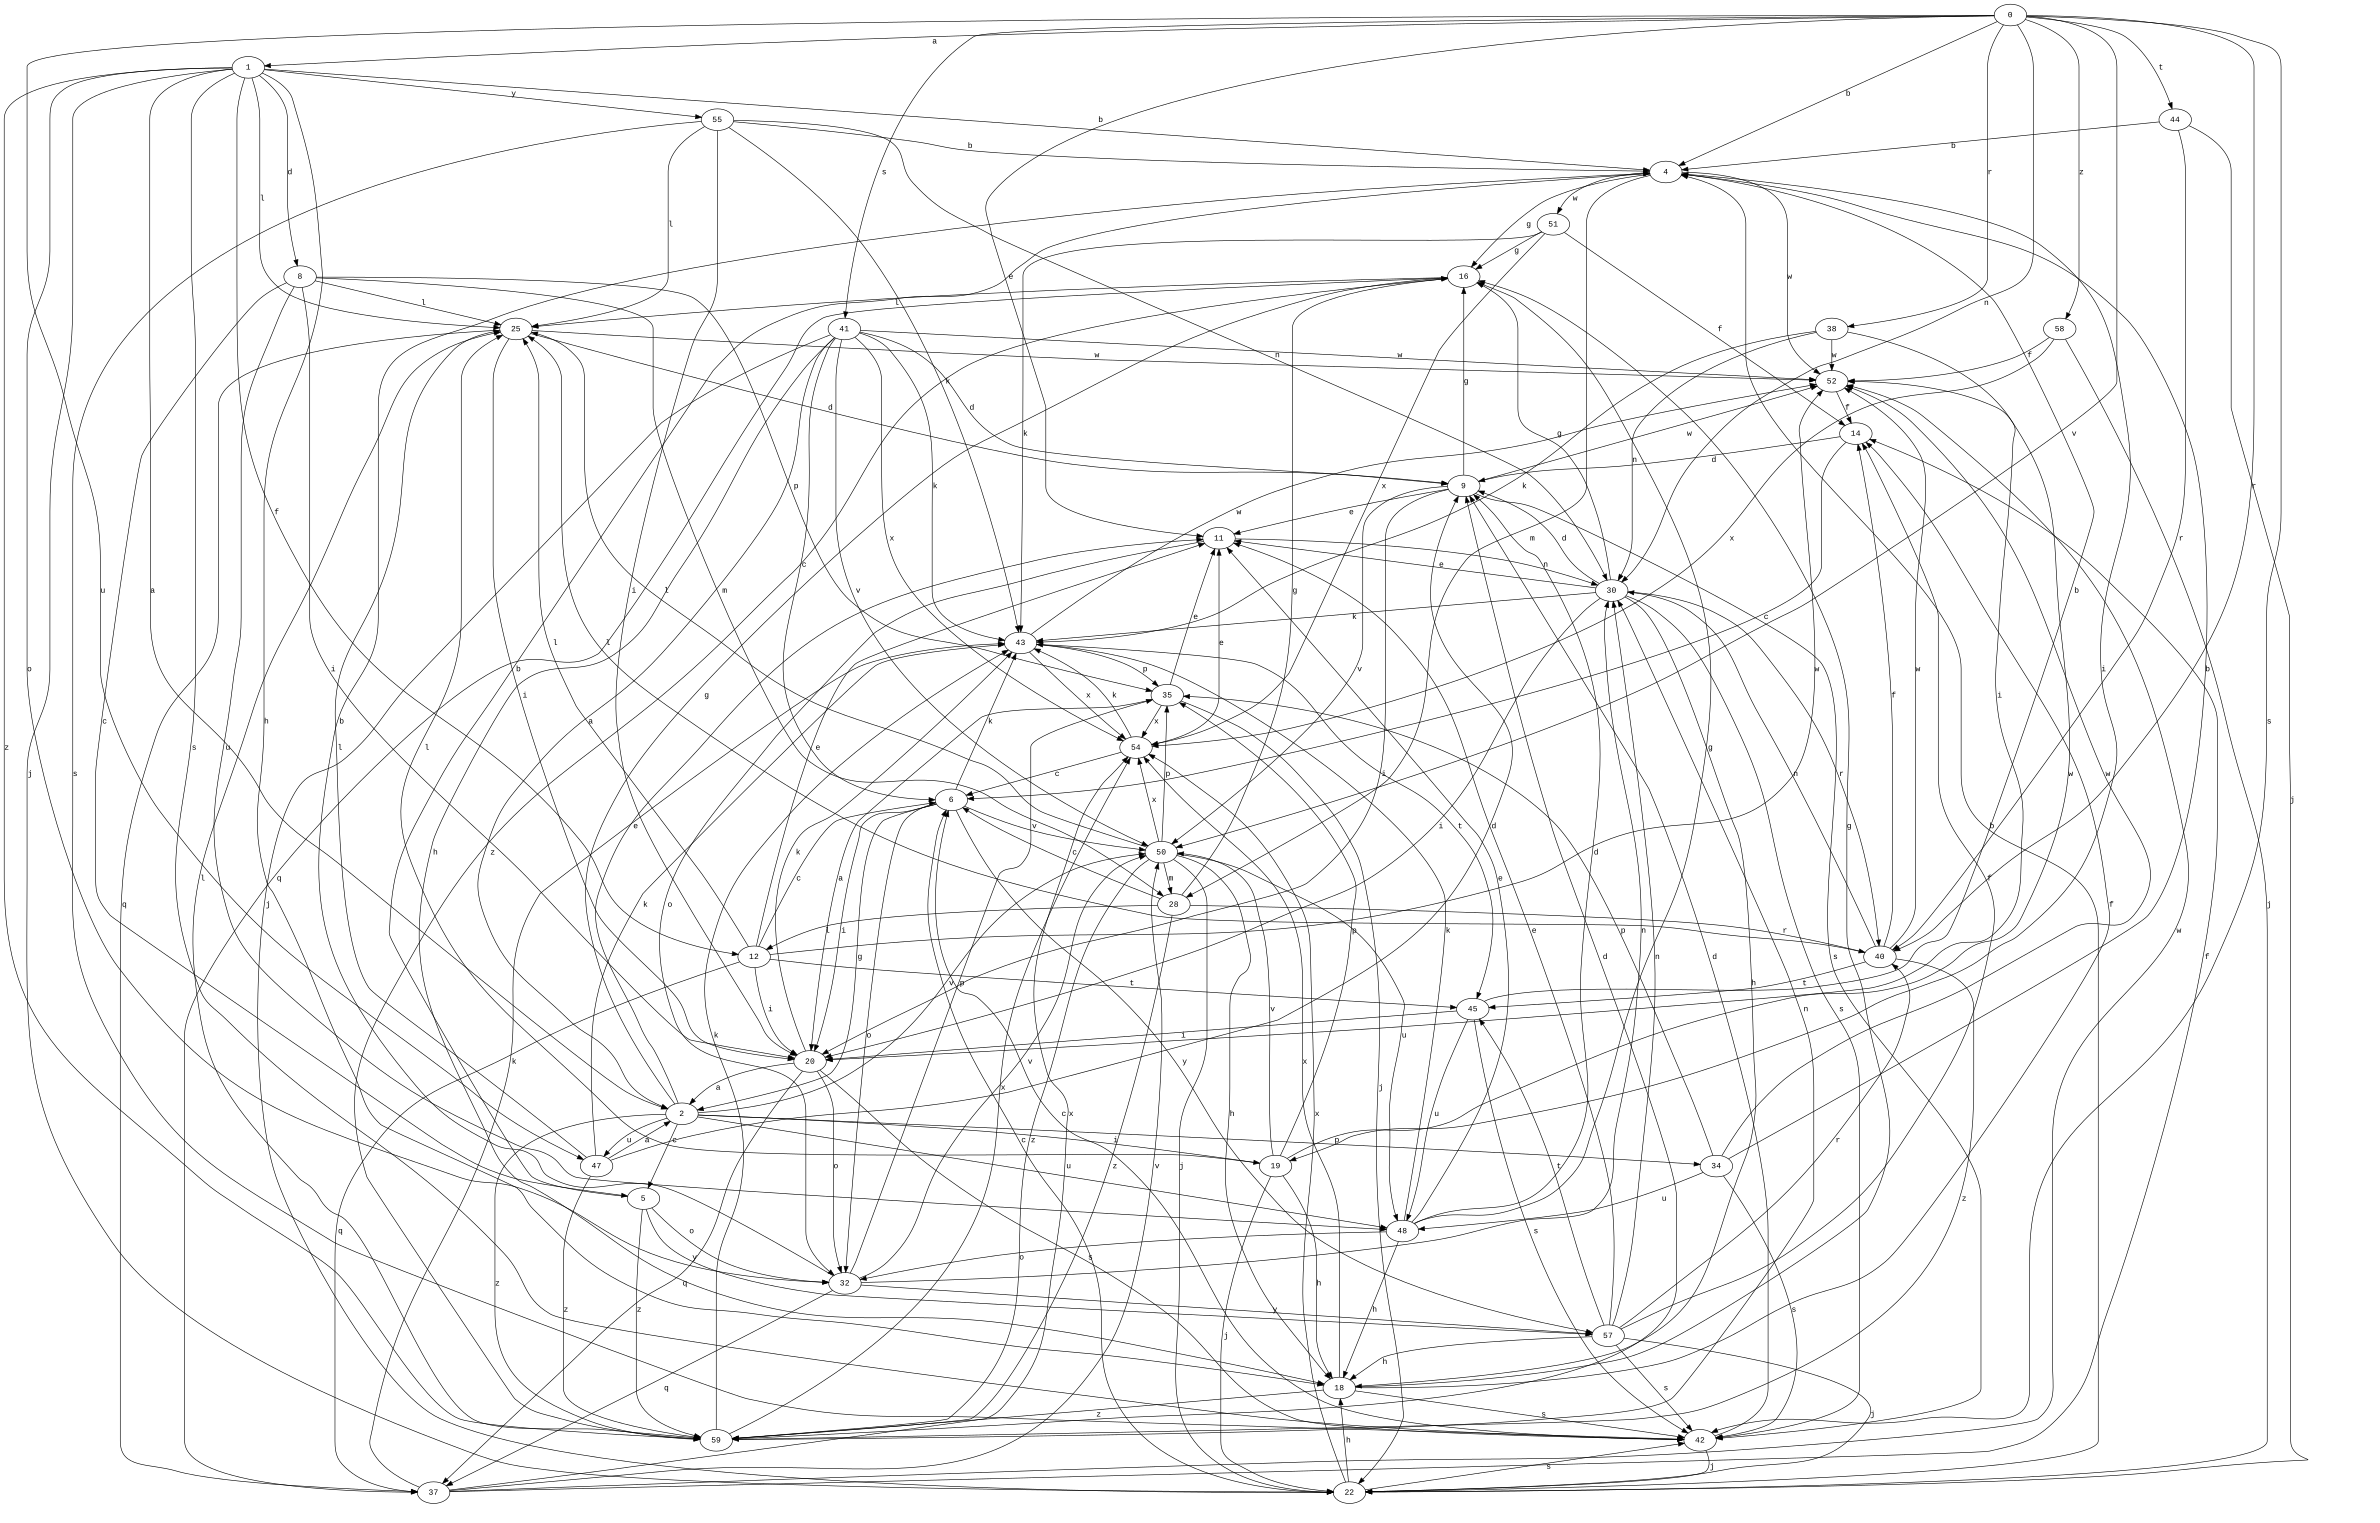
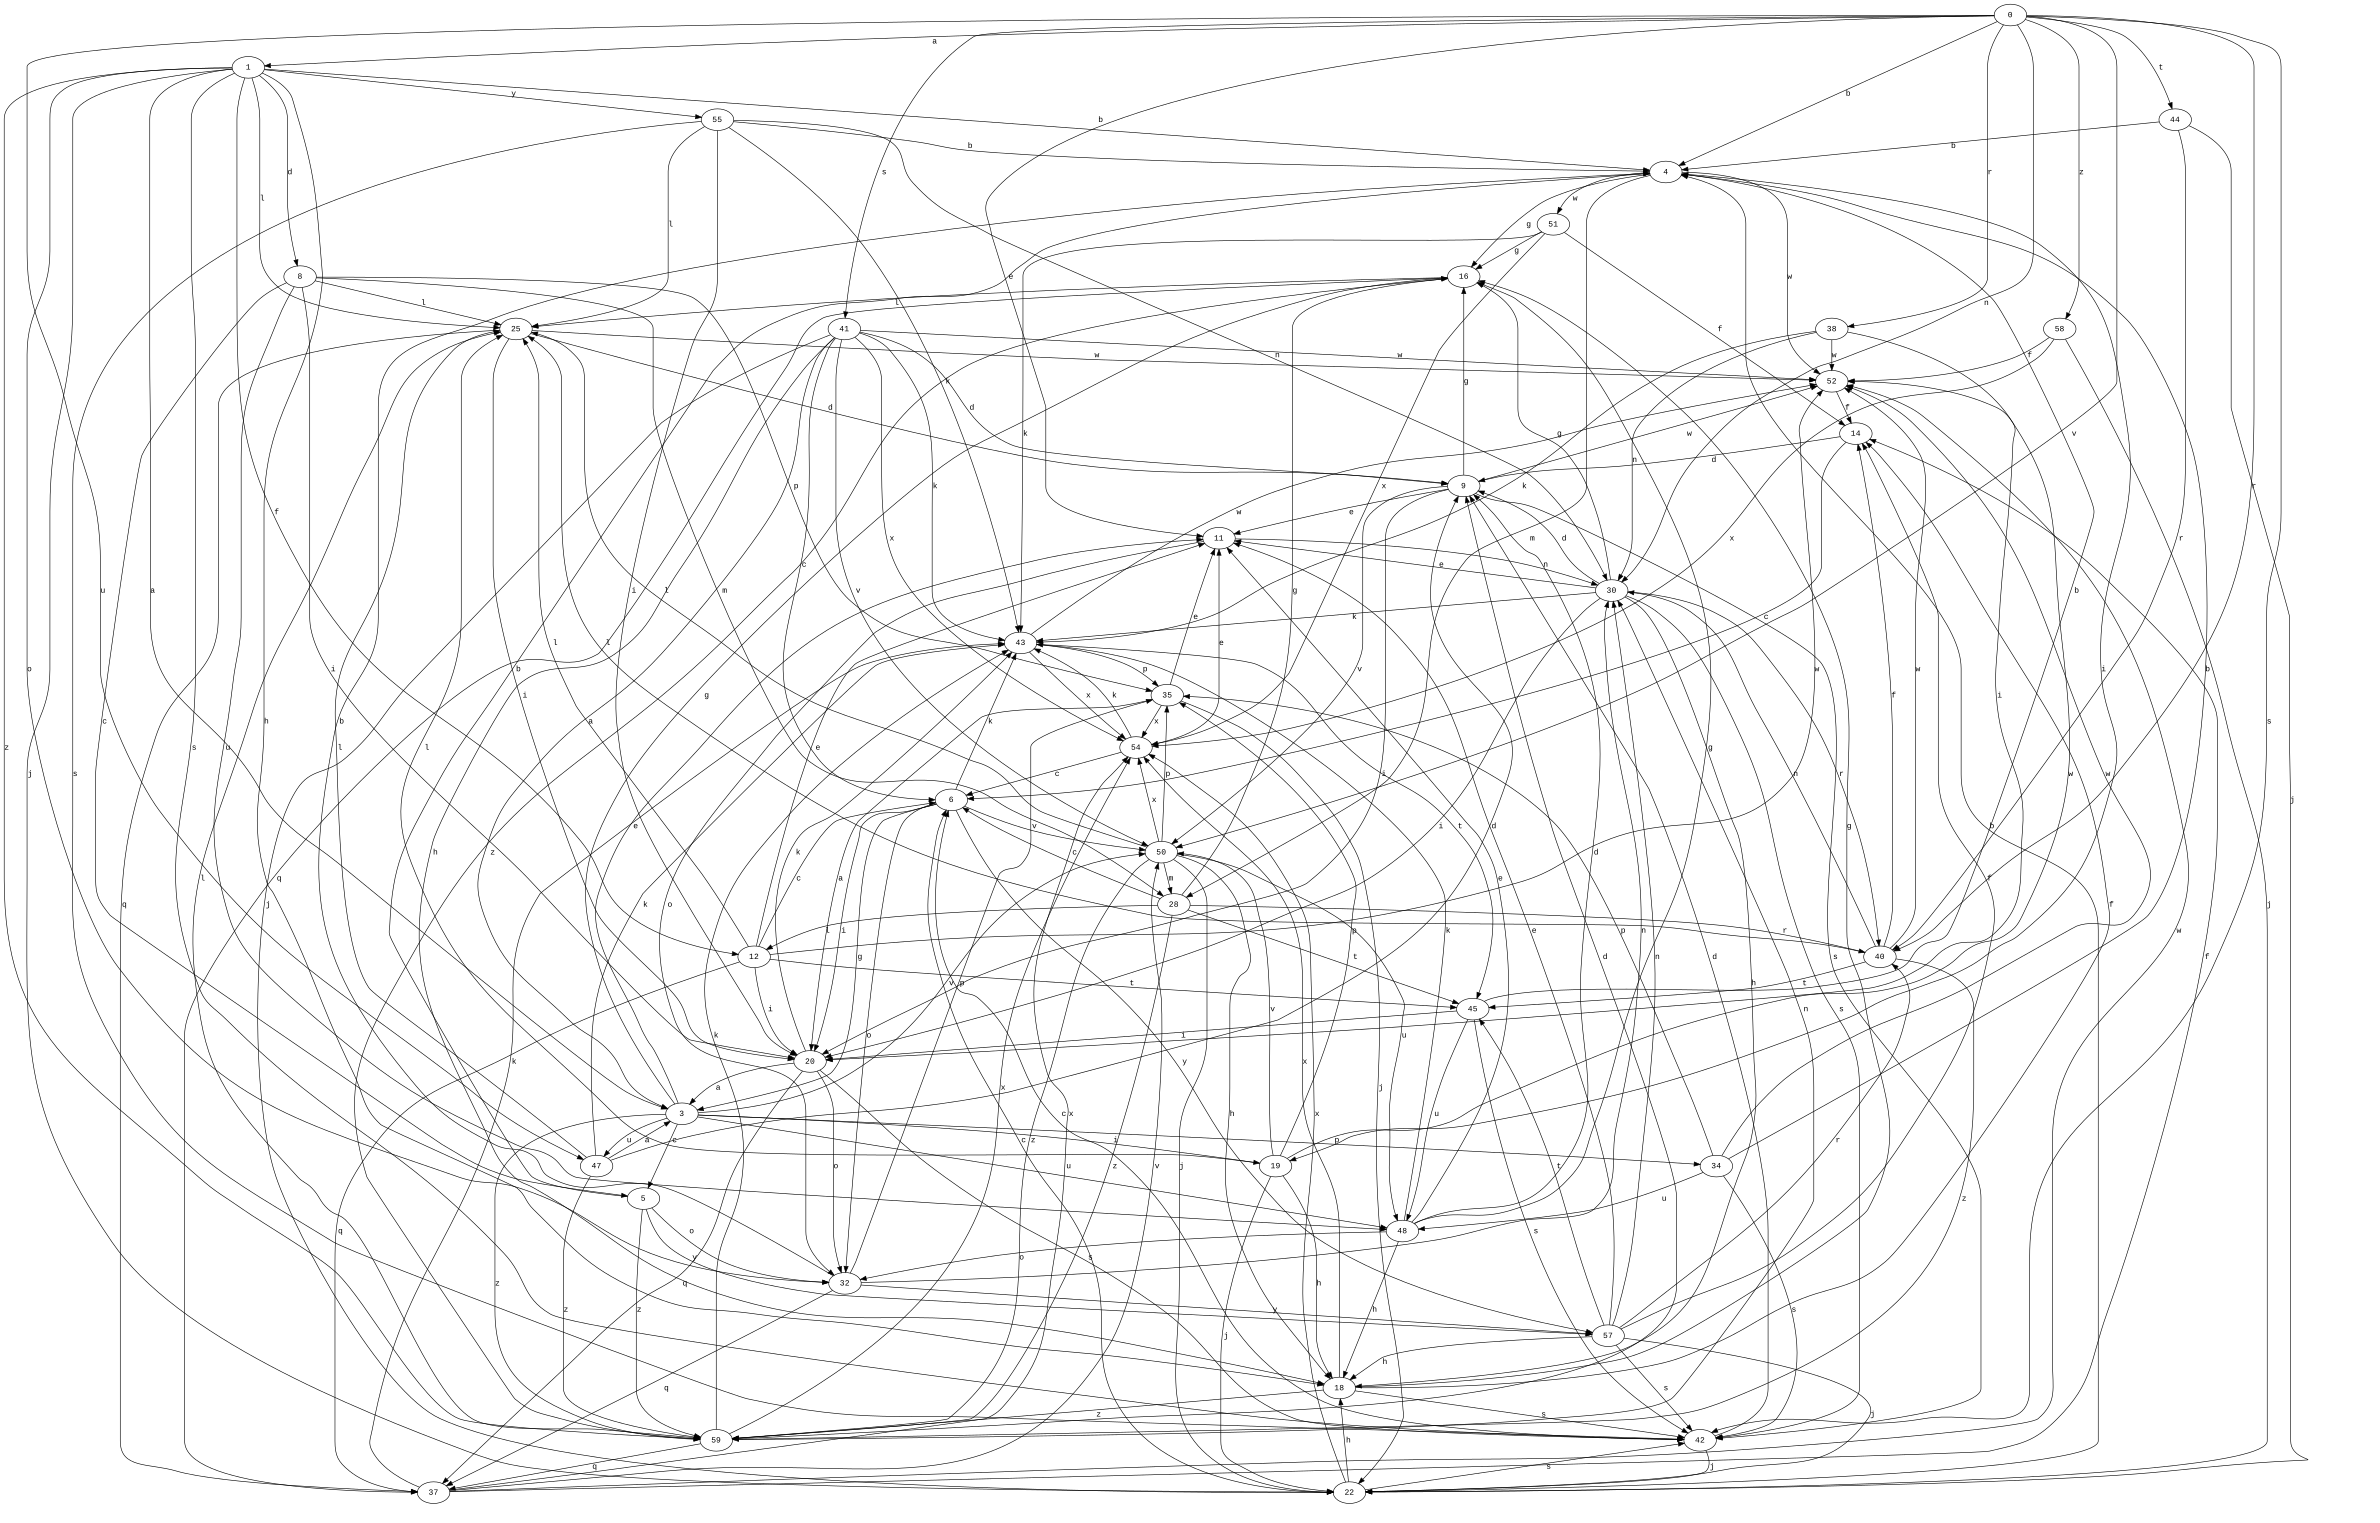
none -> (1321, 956)
(1010, 1073) -> none
(682, 1114) -> (682, 1114)
none -> (578, 1466)
